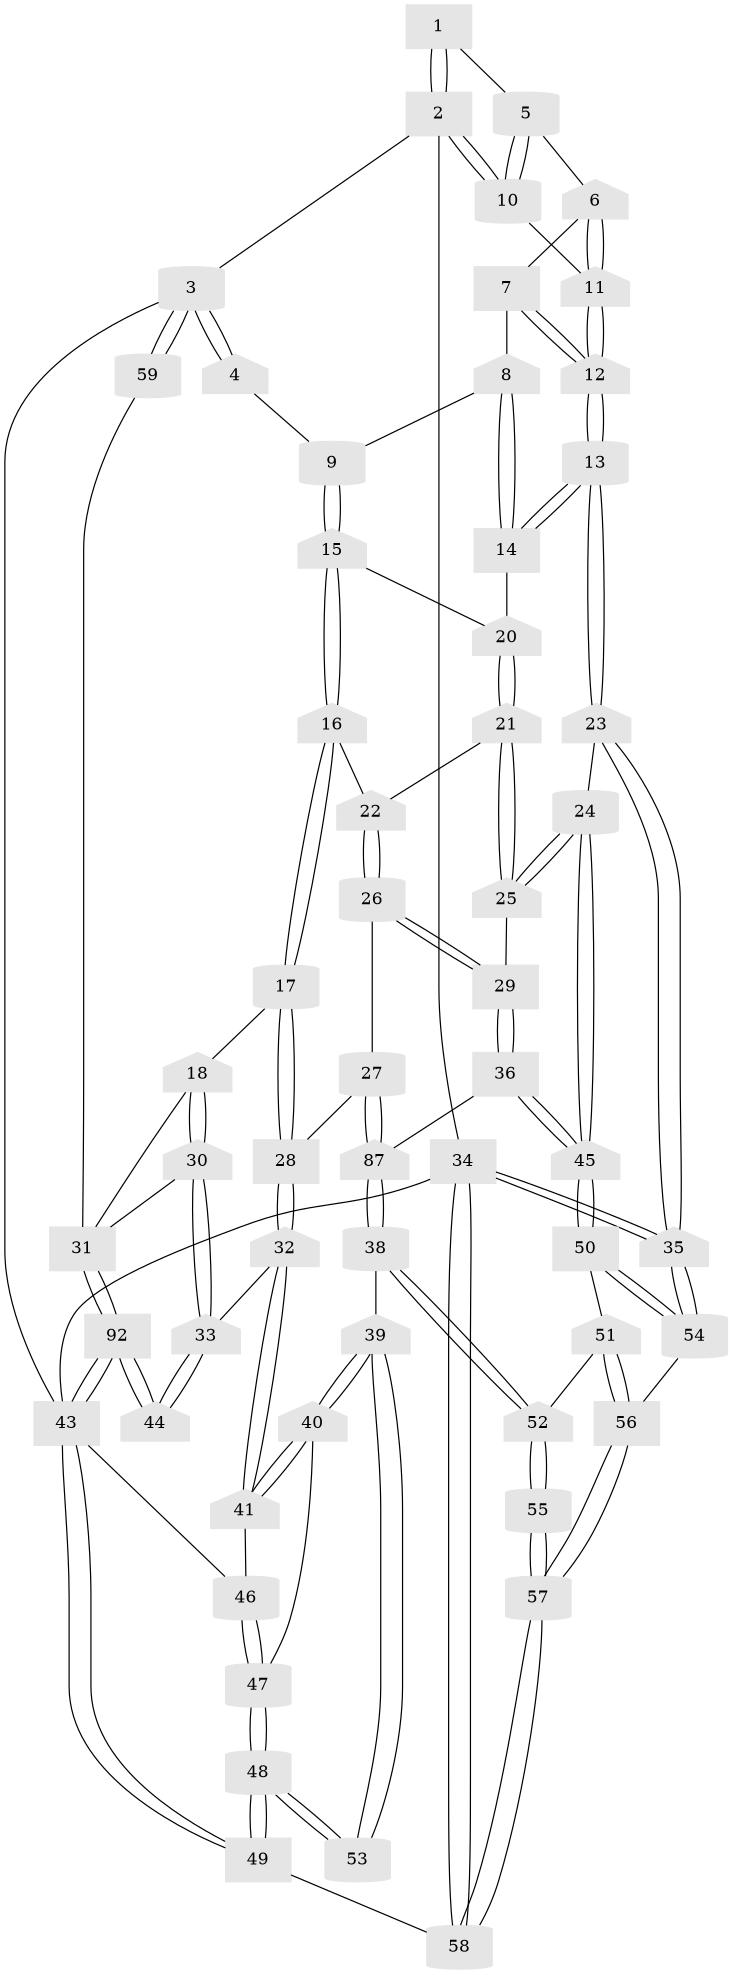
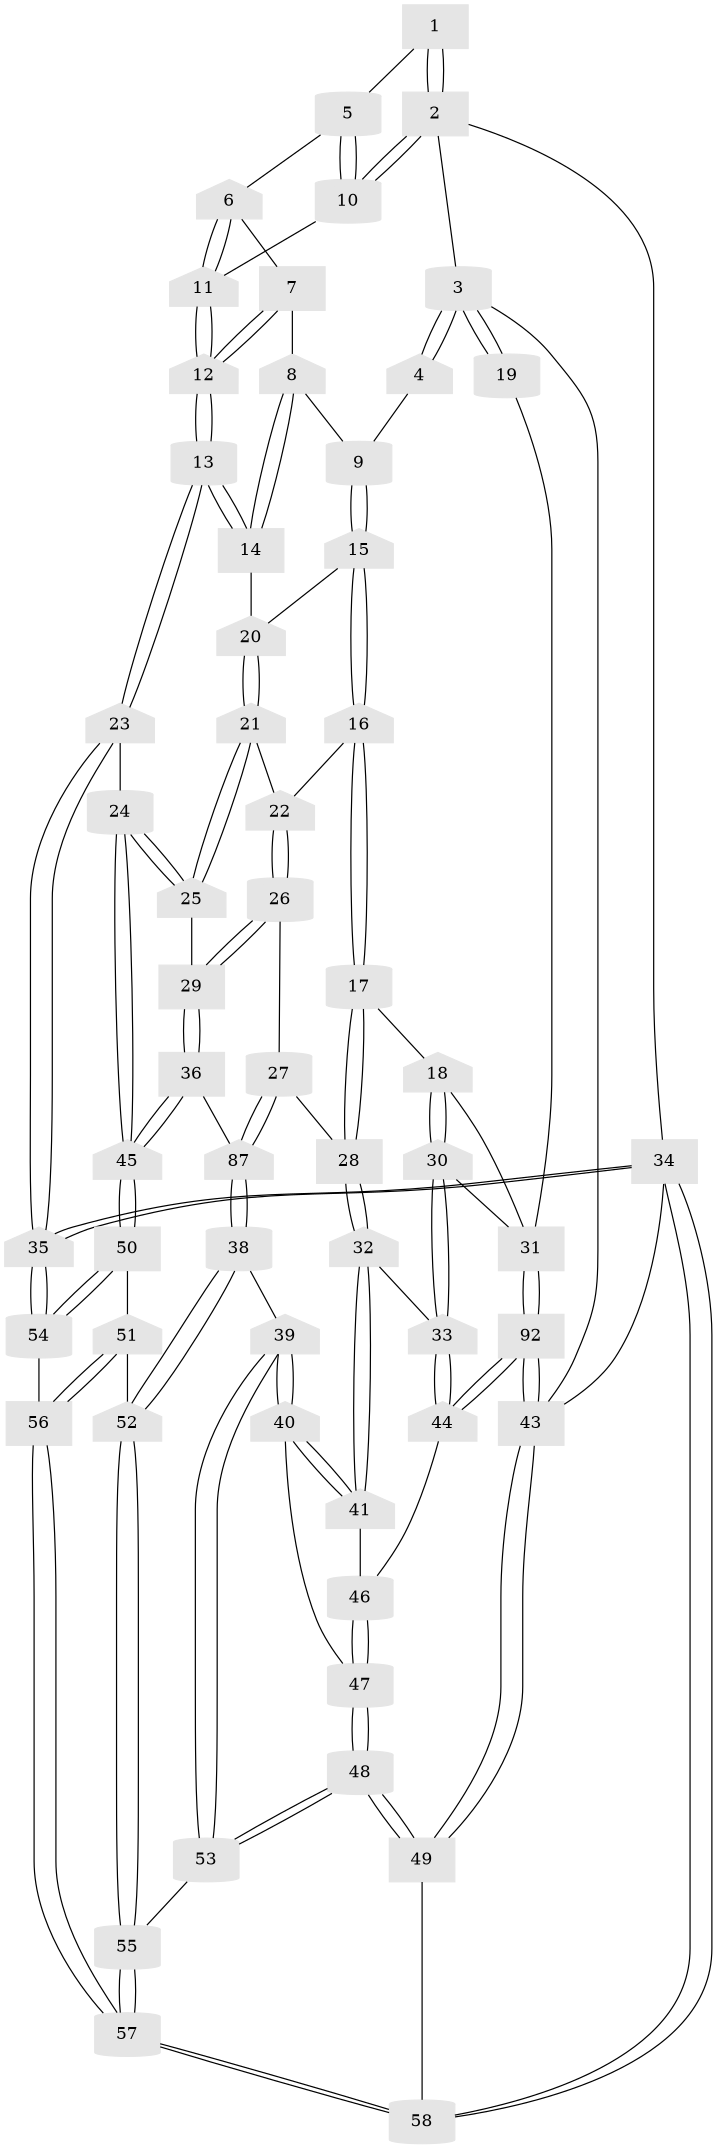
(148, 376) -> (507, 376)
(157, 1511) -> (415, 1512)
none -> (167, 1903)
